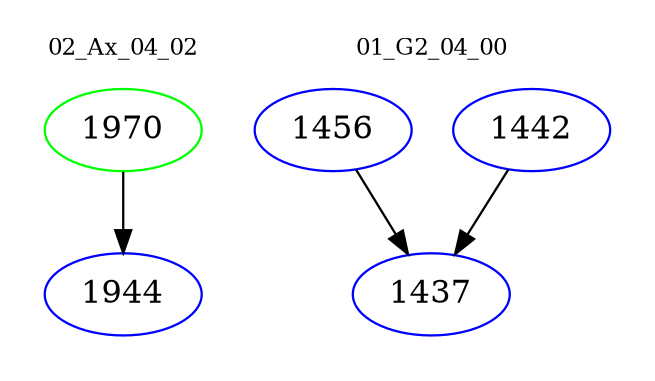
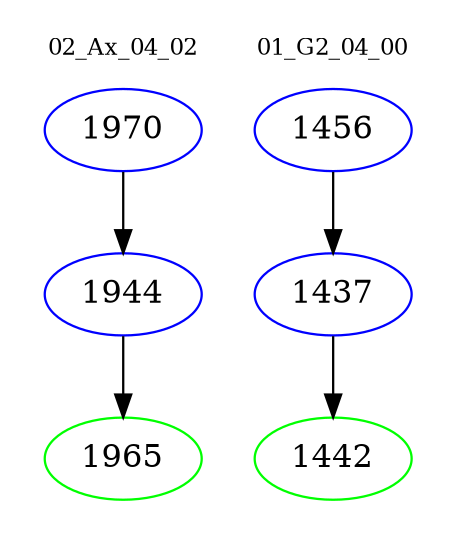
(123, 130) -> (123, 130)
(532, 130) -> (333, 459)
(488, 202) -> (333, 365)
none -> (123, 459)
